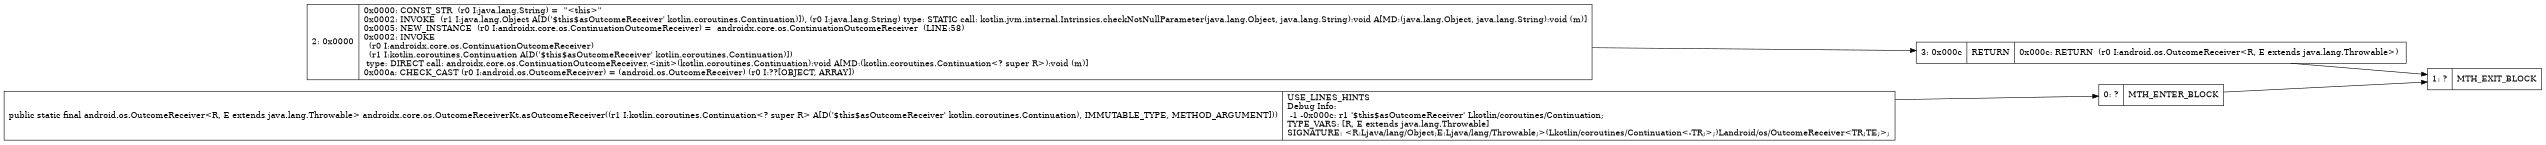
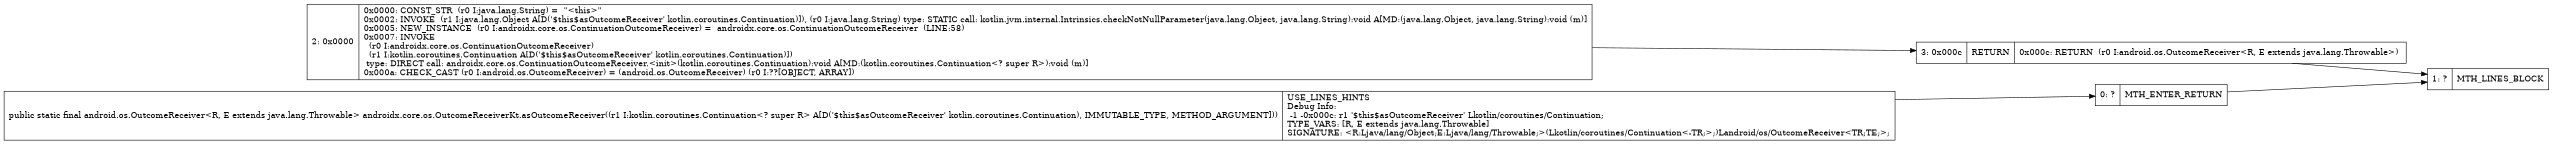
(402, 37) -> (402, 37)
(2497, 79) -> (2500, 79)
(2174, 95) -> (2174, 95)
